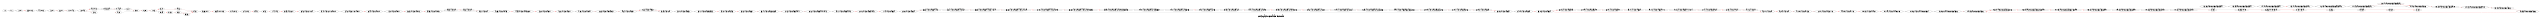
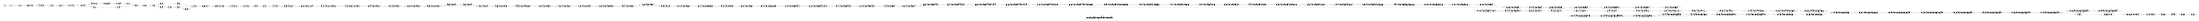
(2271, 6) -> none
(1657, 10) -> none
